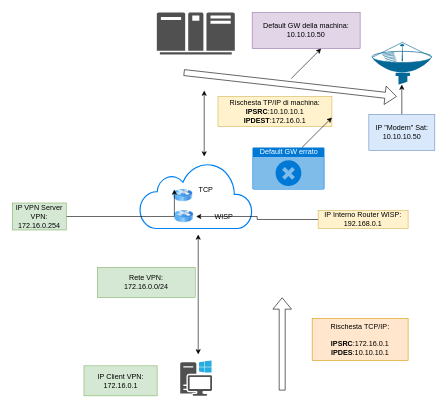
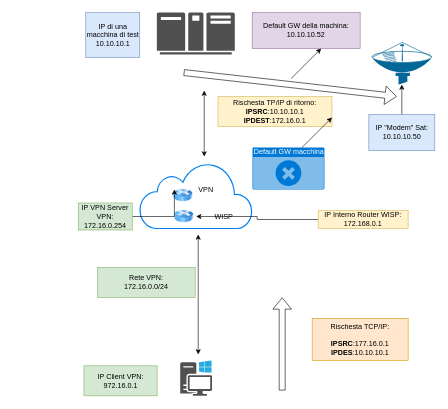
(306, 30) -> (306, 30)
none -> (113, 35)
(275, 111) -> (275, 111)
(289, 152) -> (289, 152)
(206, 189) -> (206, 189)
(39, 216) -> (105, 216)
(363, 219) -> (363, 219)
(360, 339) -> (360, 339)
(121, 381) -> (121, 381)
